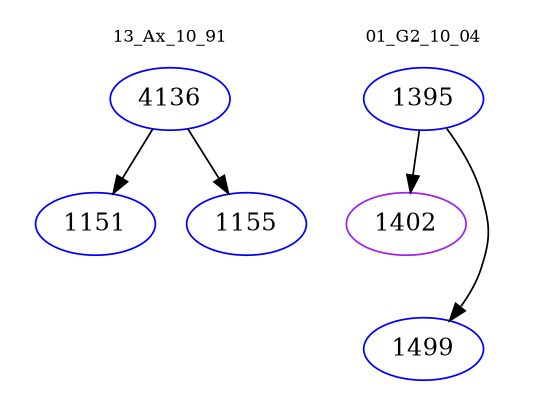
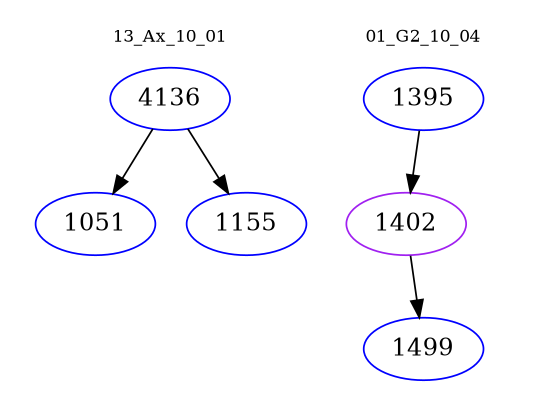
(170, 37) -> (170, 37)
(487, 216) -> (414, 278)
(95, 224) -> (95, 224)
